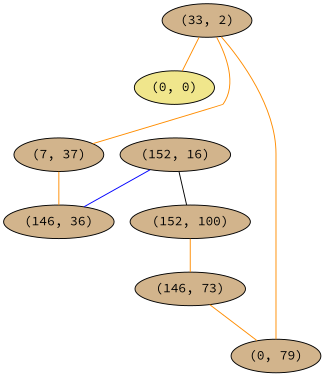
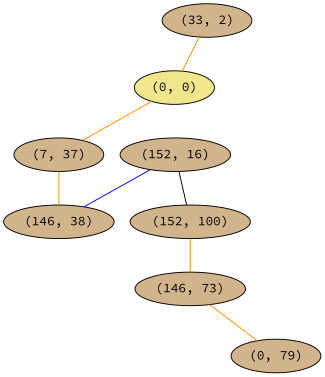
(192, 114) -> (117, 121)
(276, 181) -> none
(59, 222) -> (59, 222)
